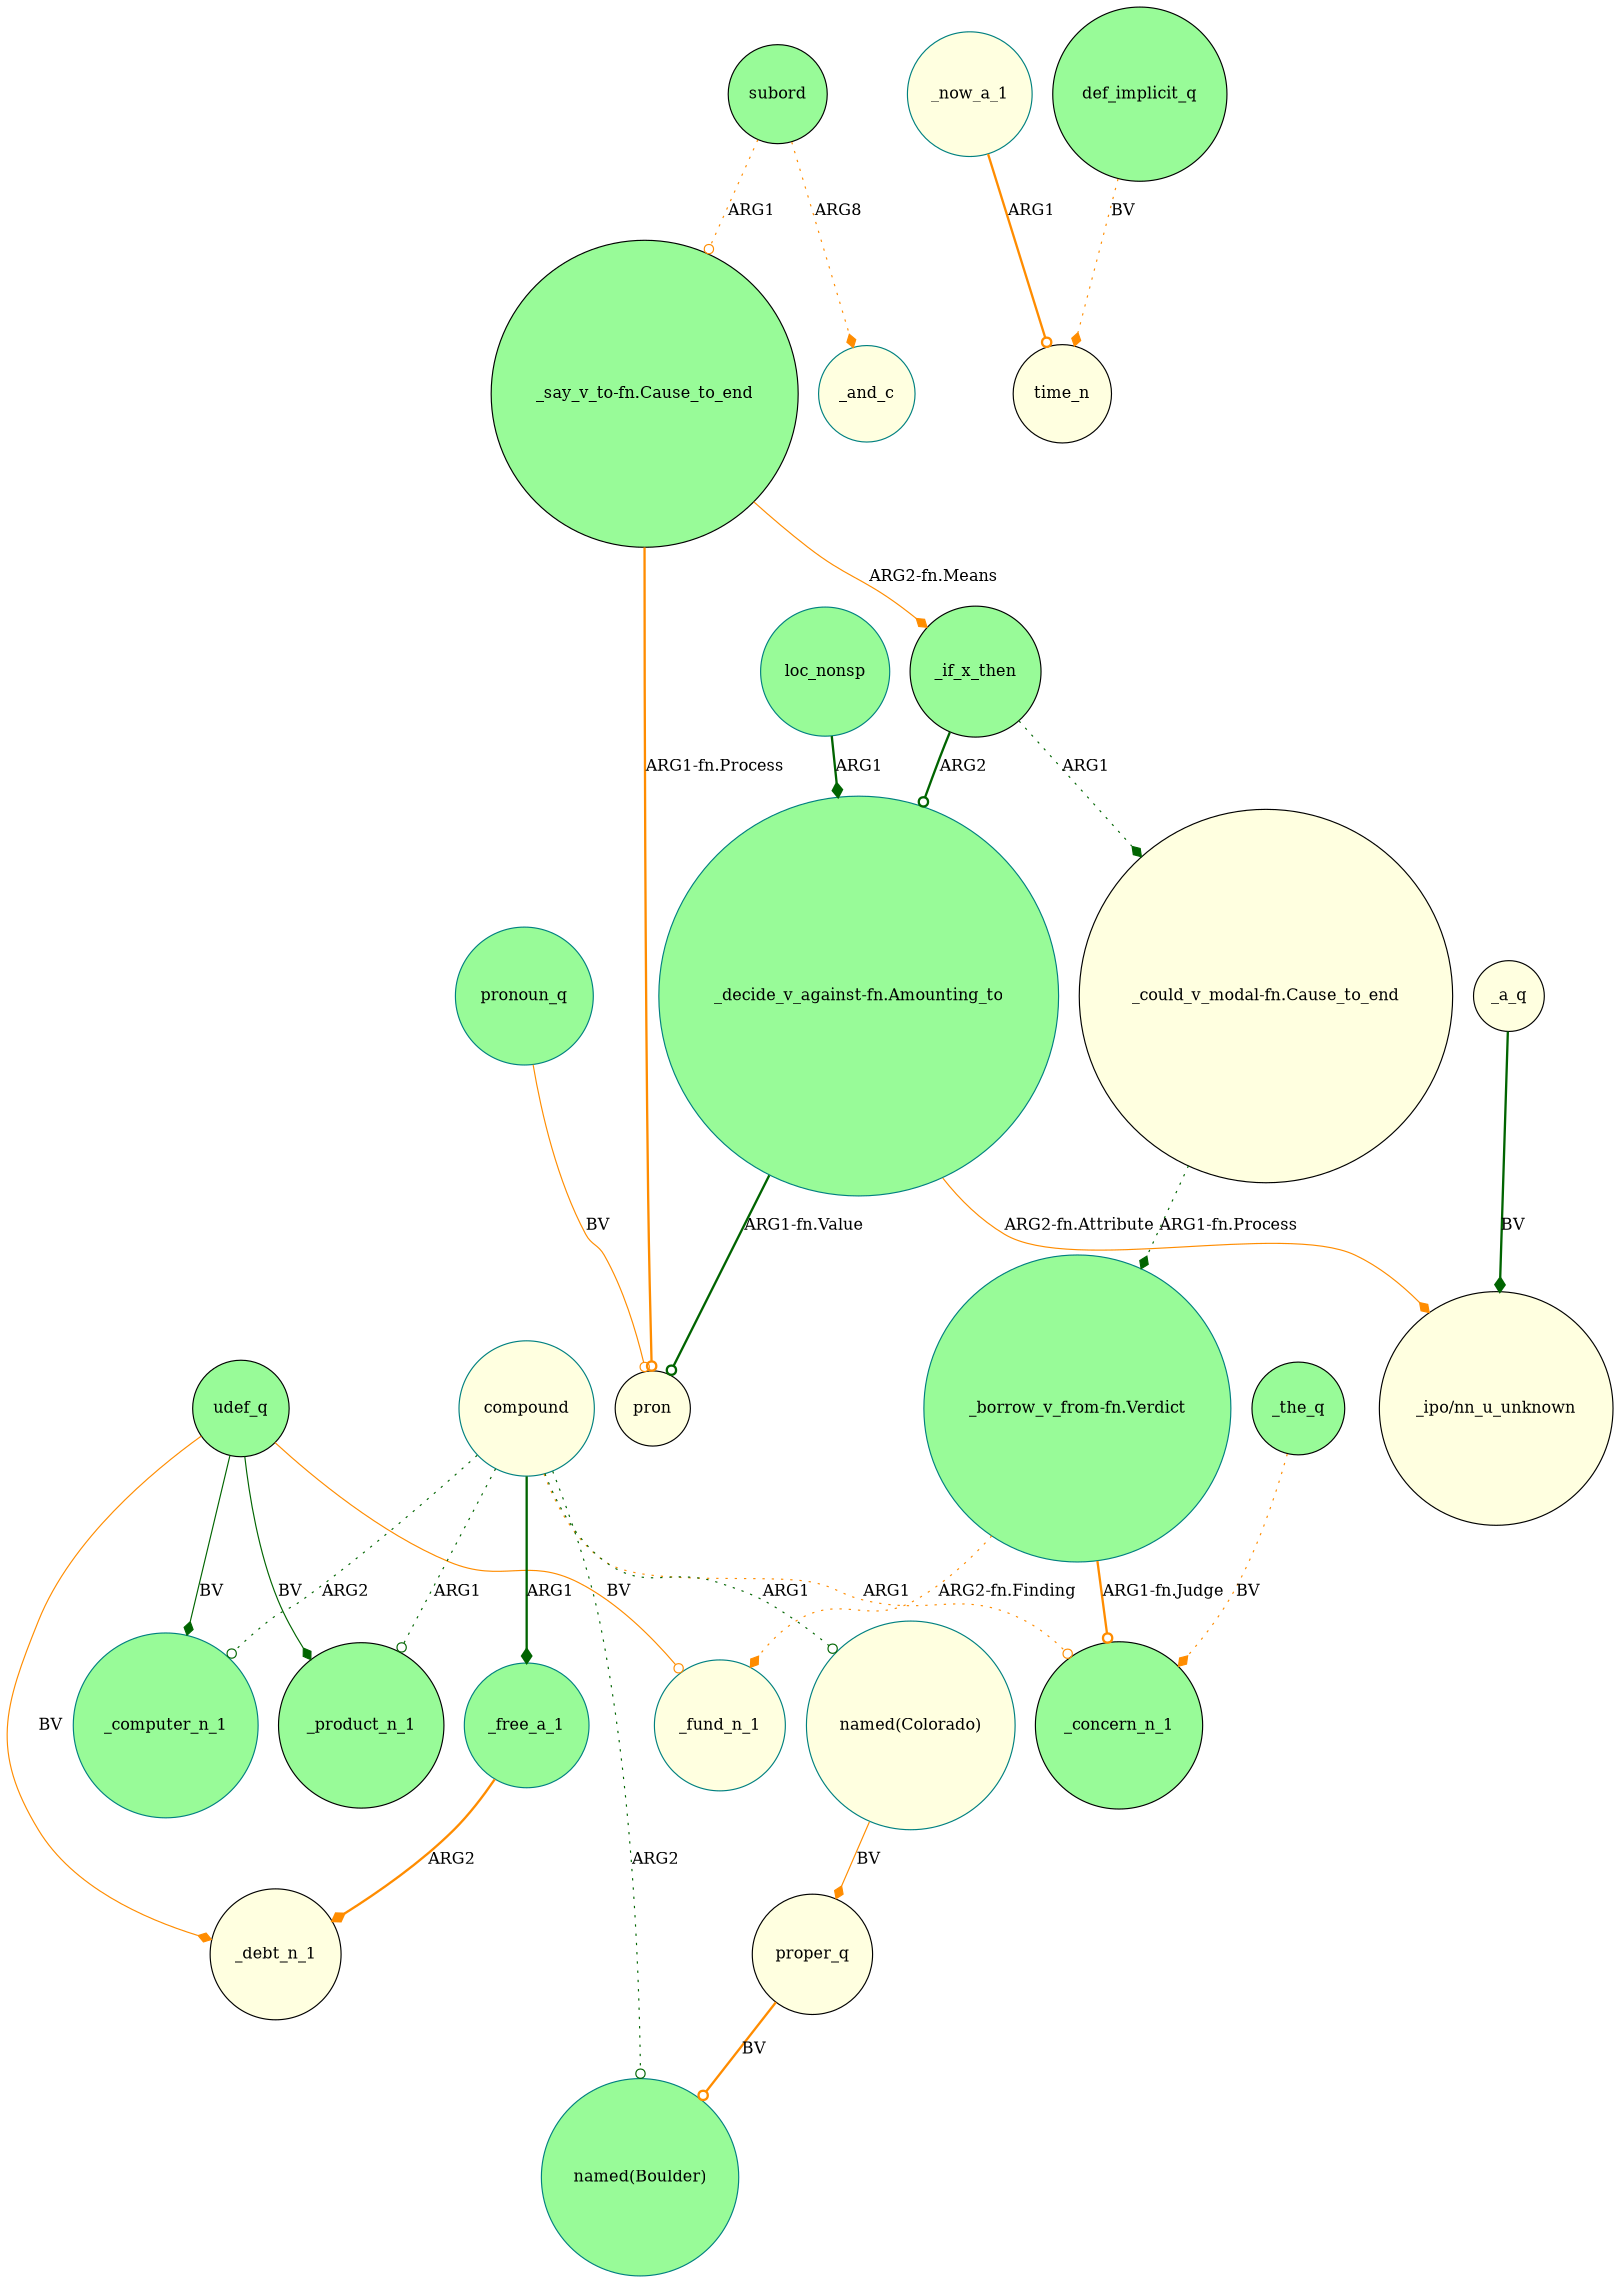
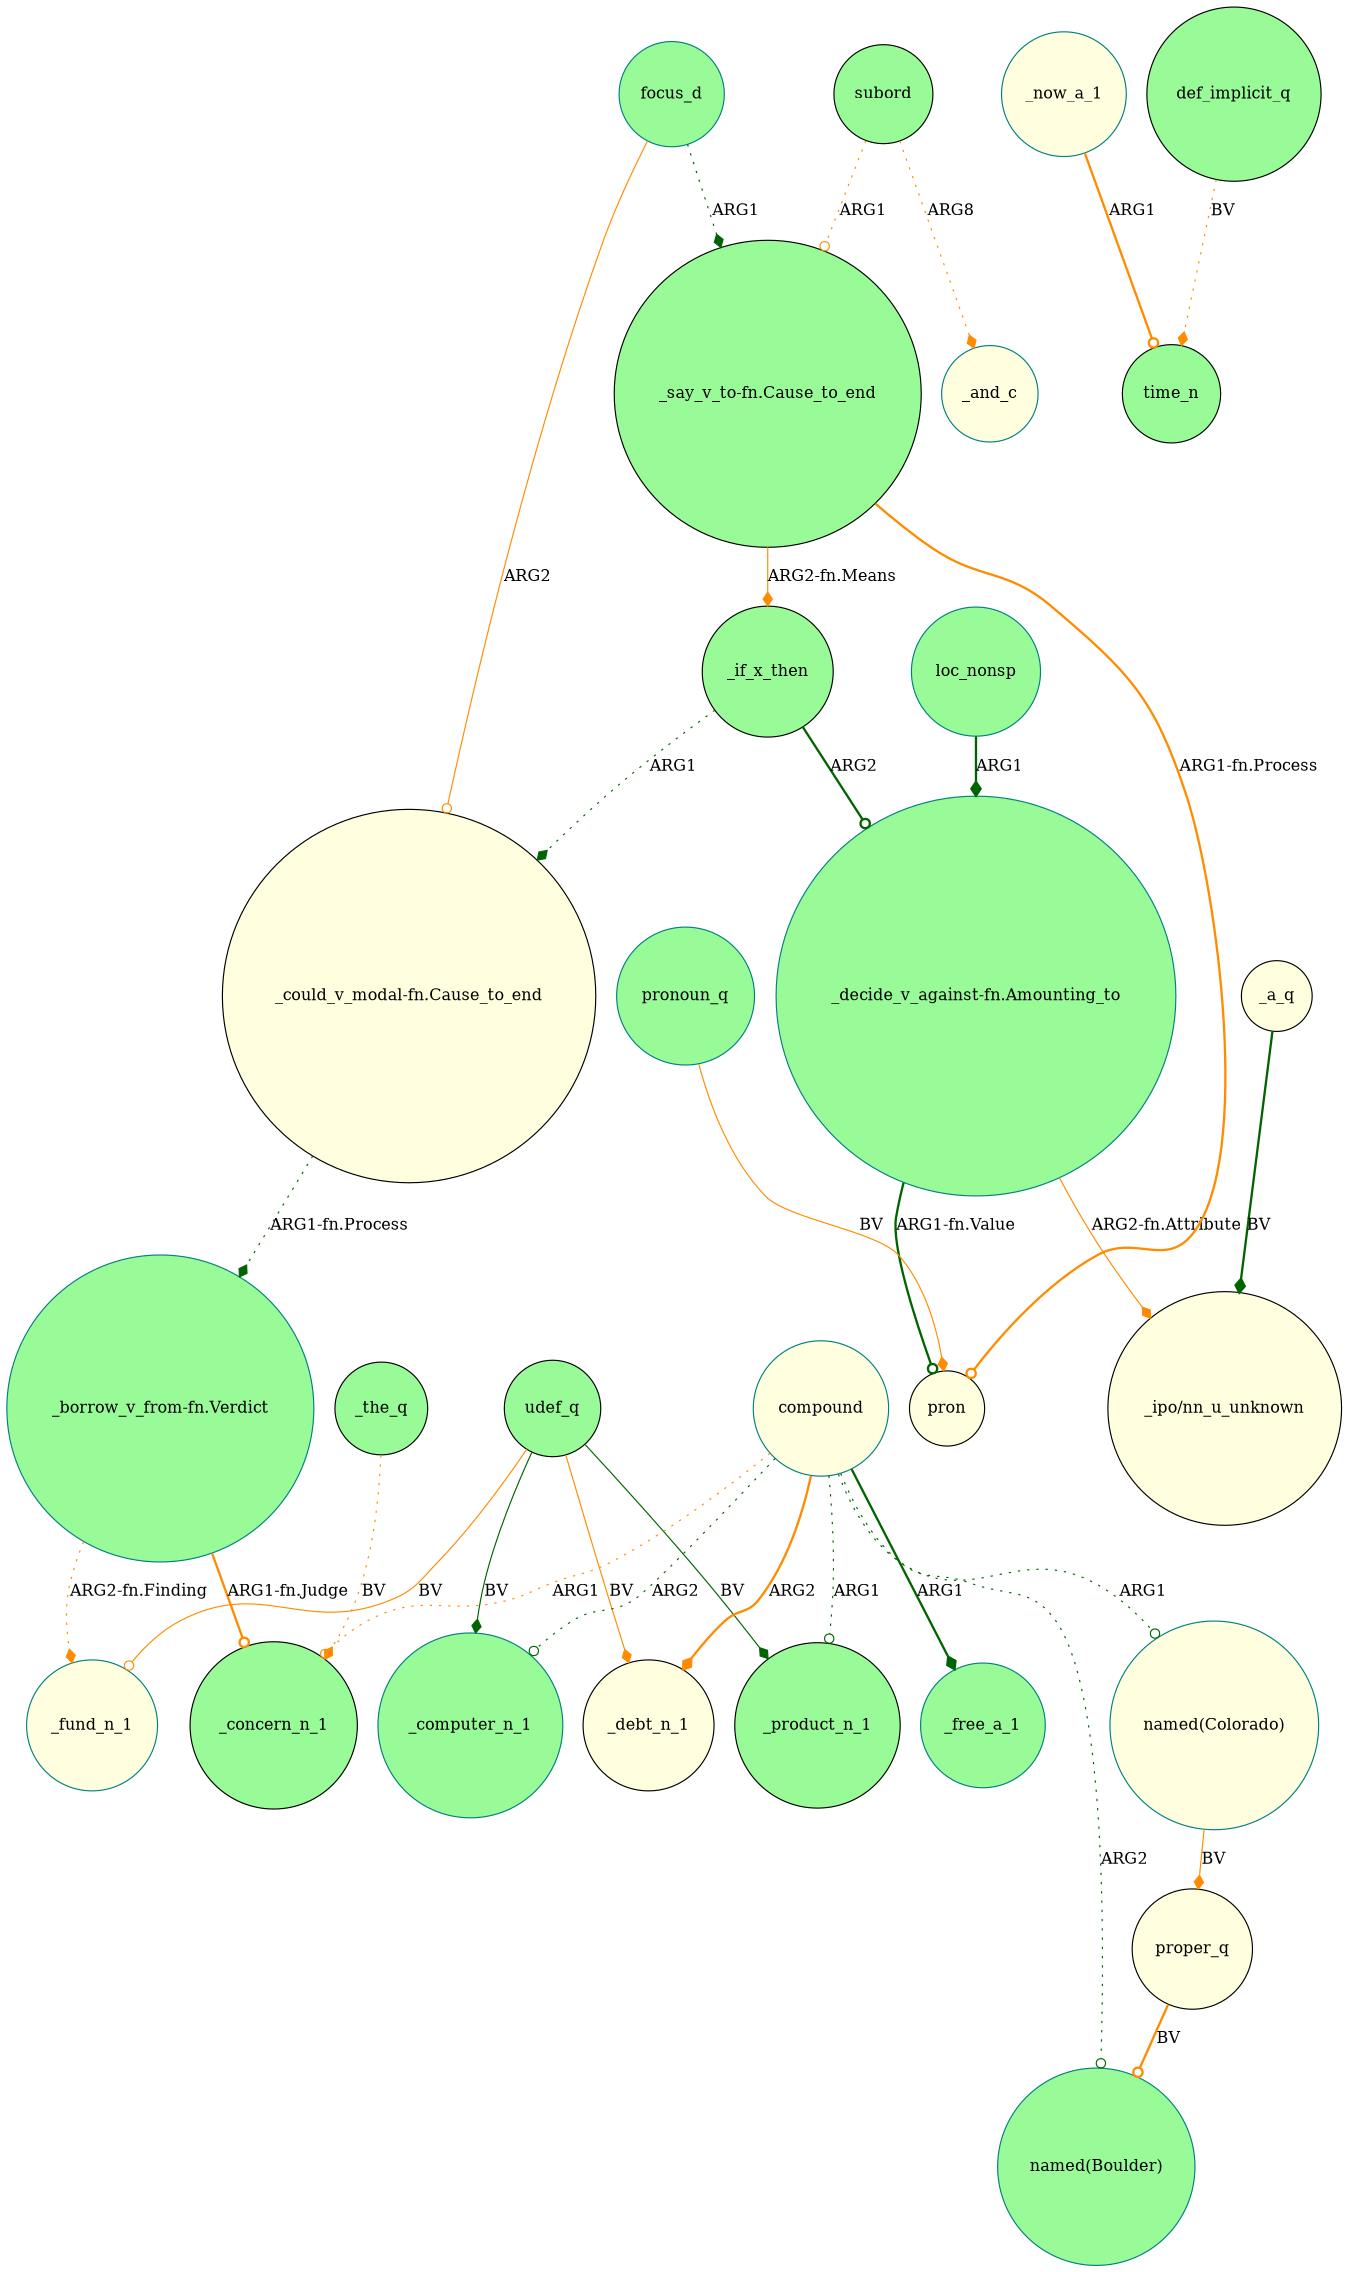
none -> (672, 94)
(1062, 394) -> (1172, 394)
(578, 1218) -> (815, 1220)
(427, 1854) -> (771, 1581)
